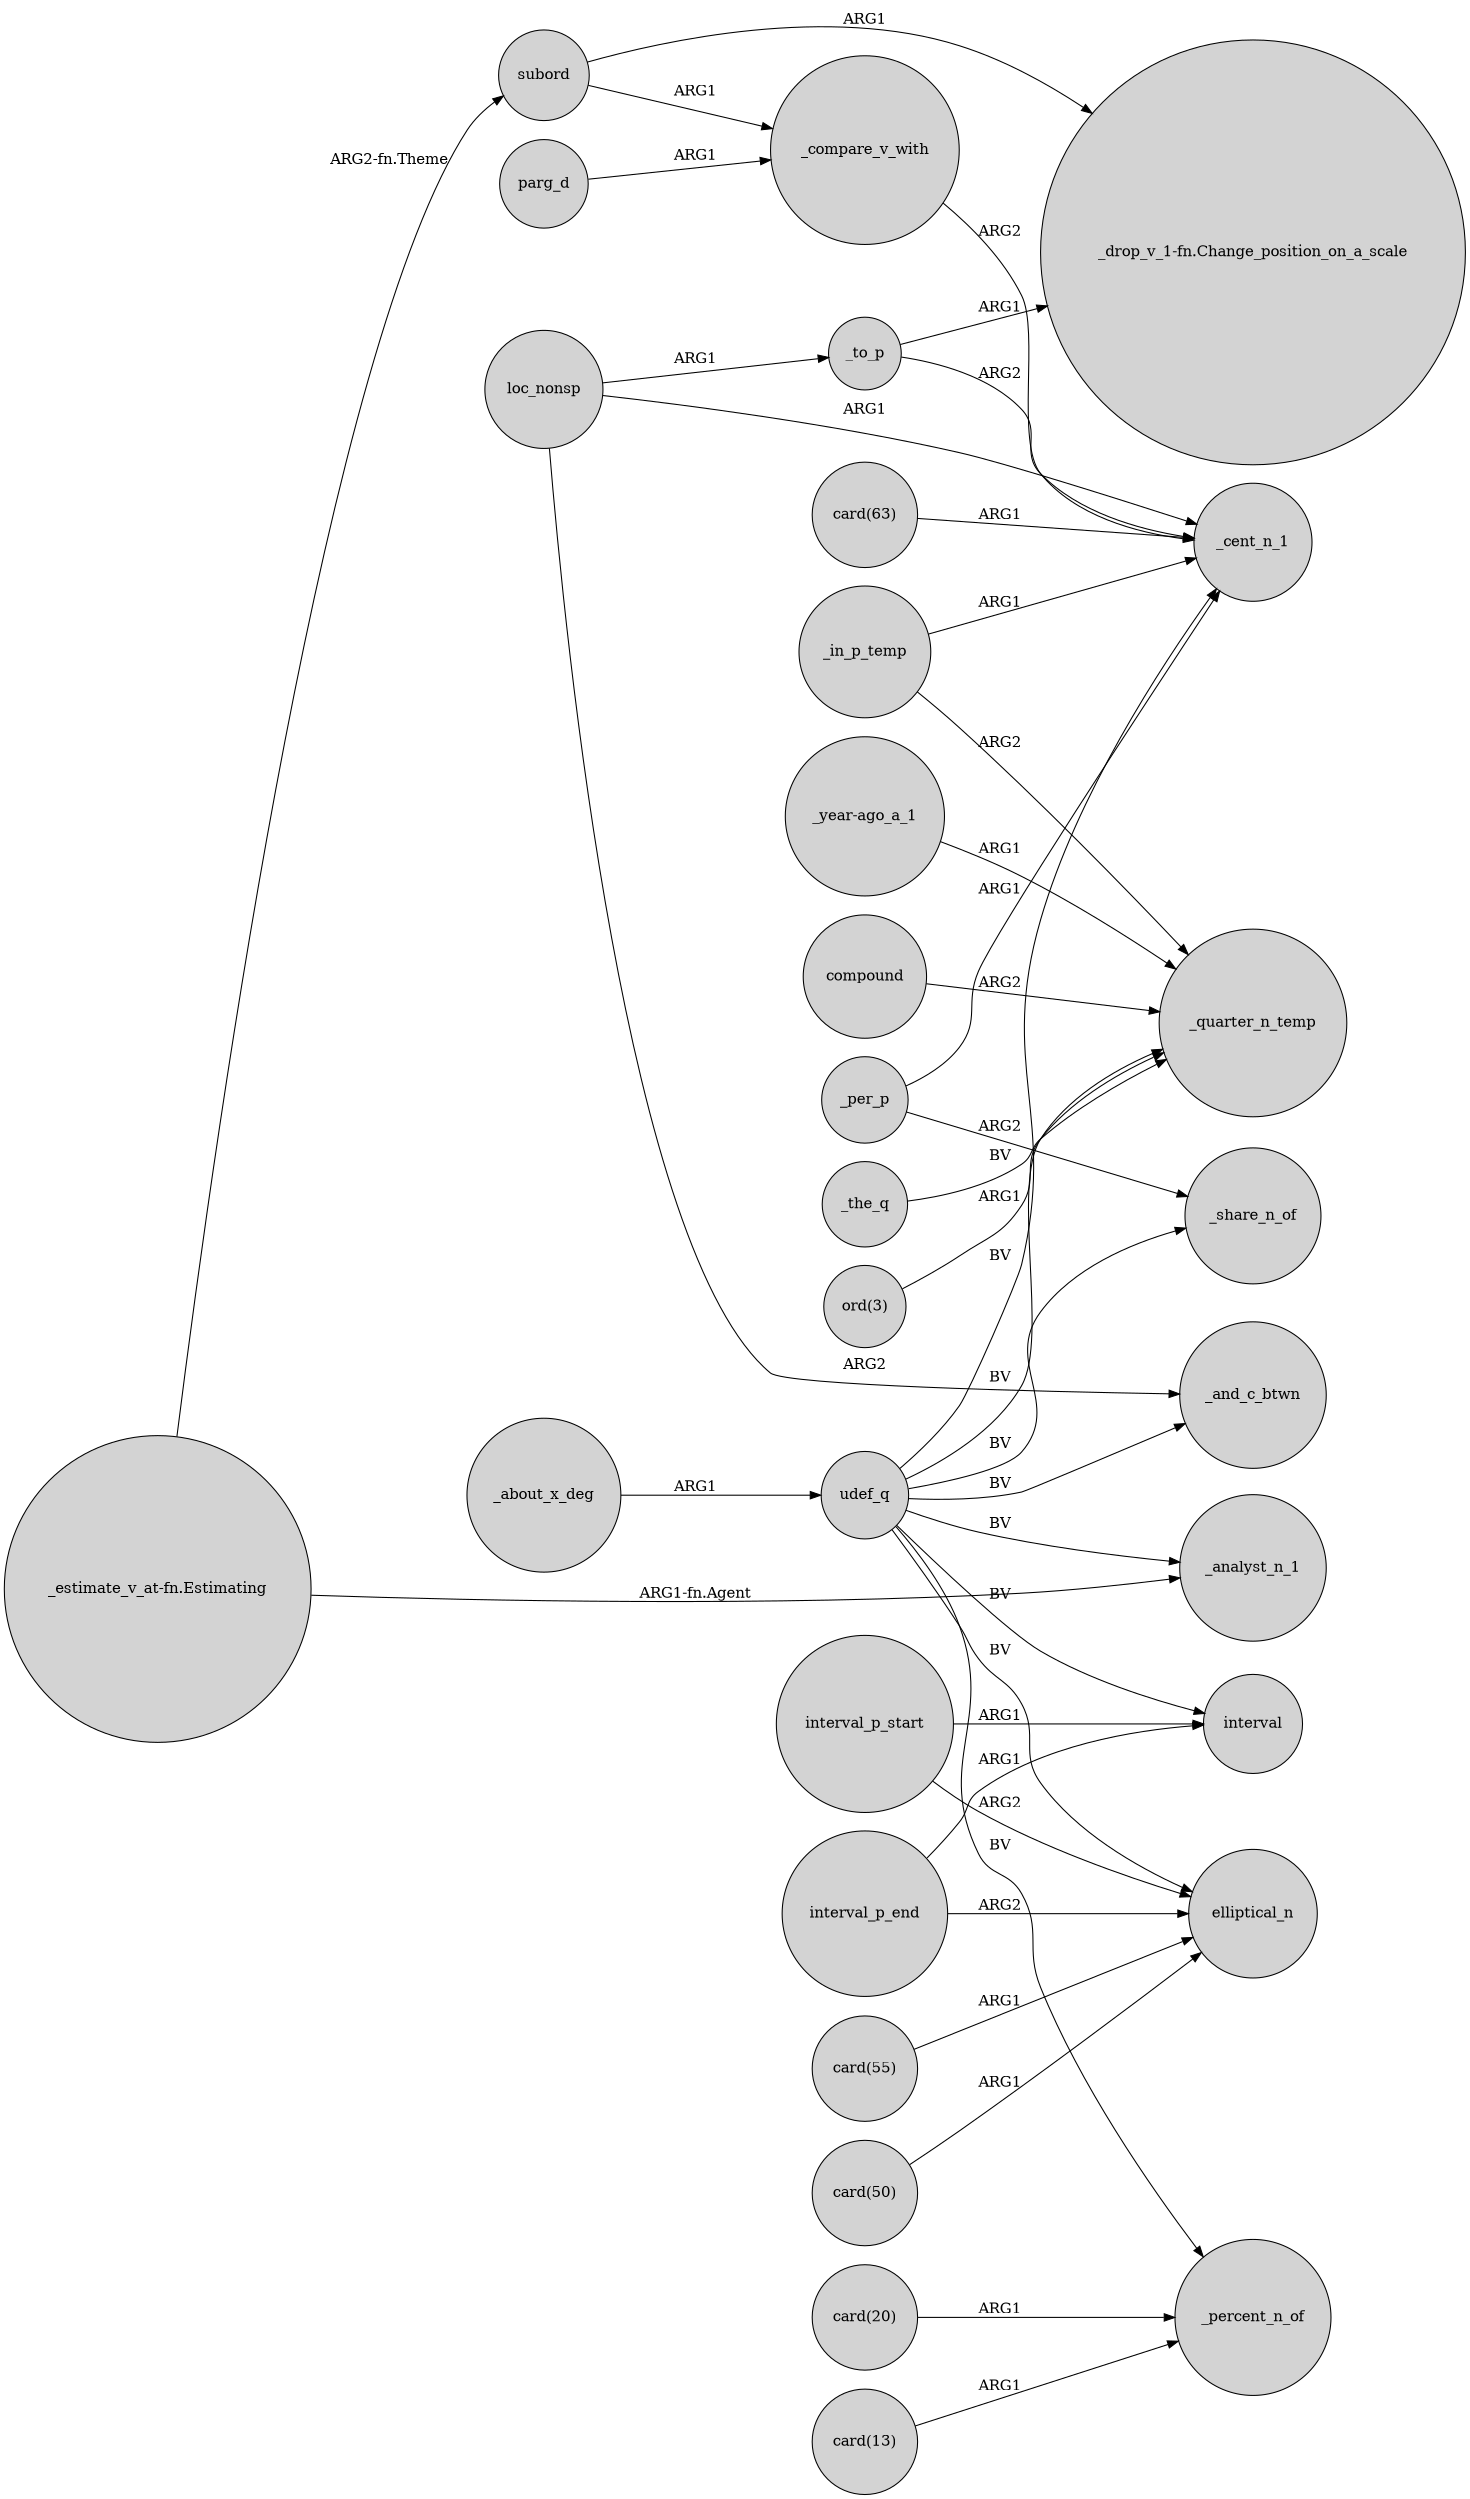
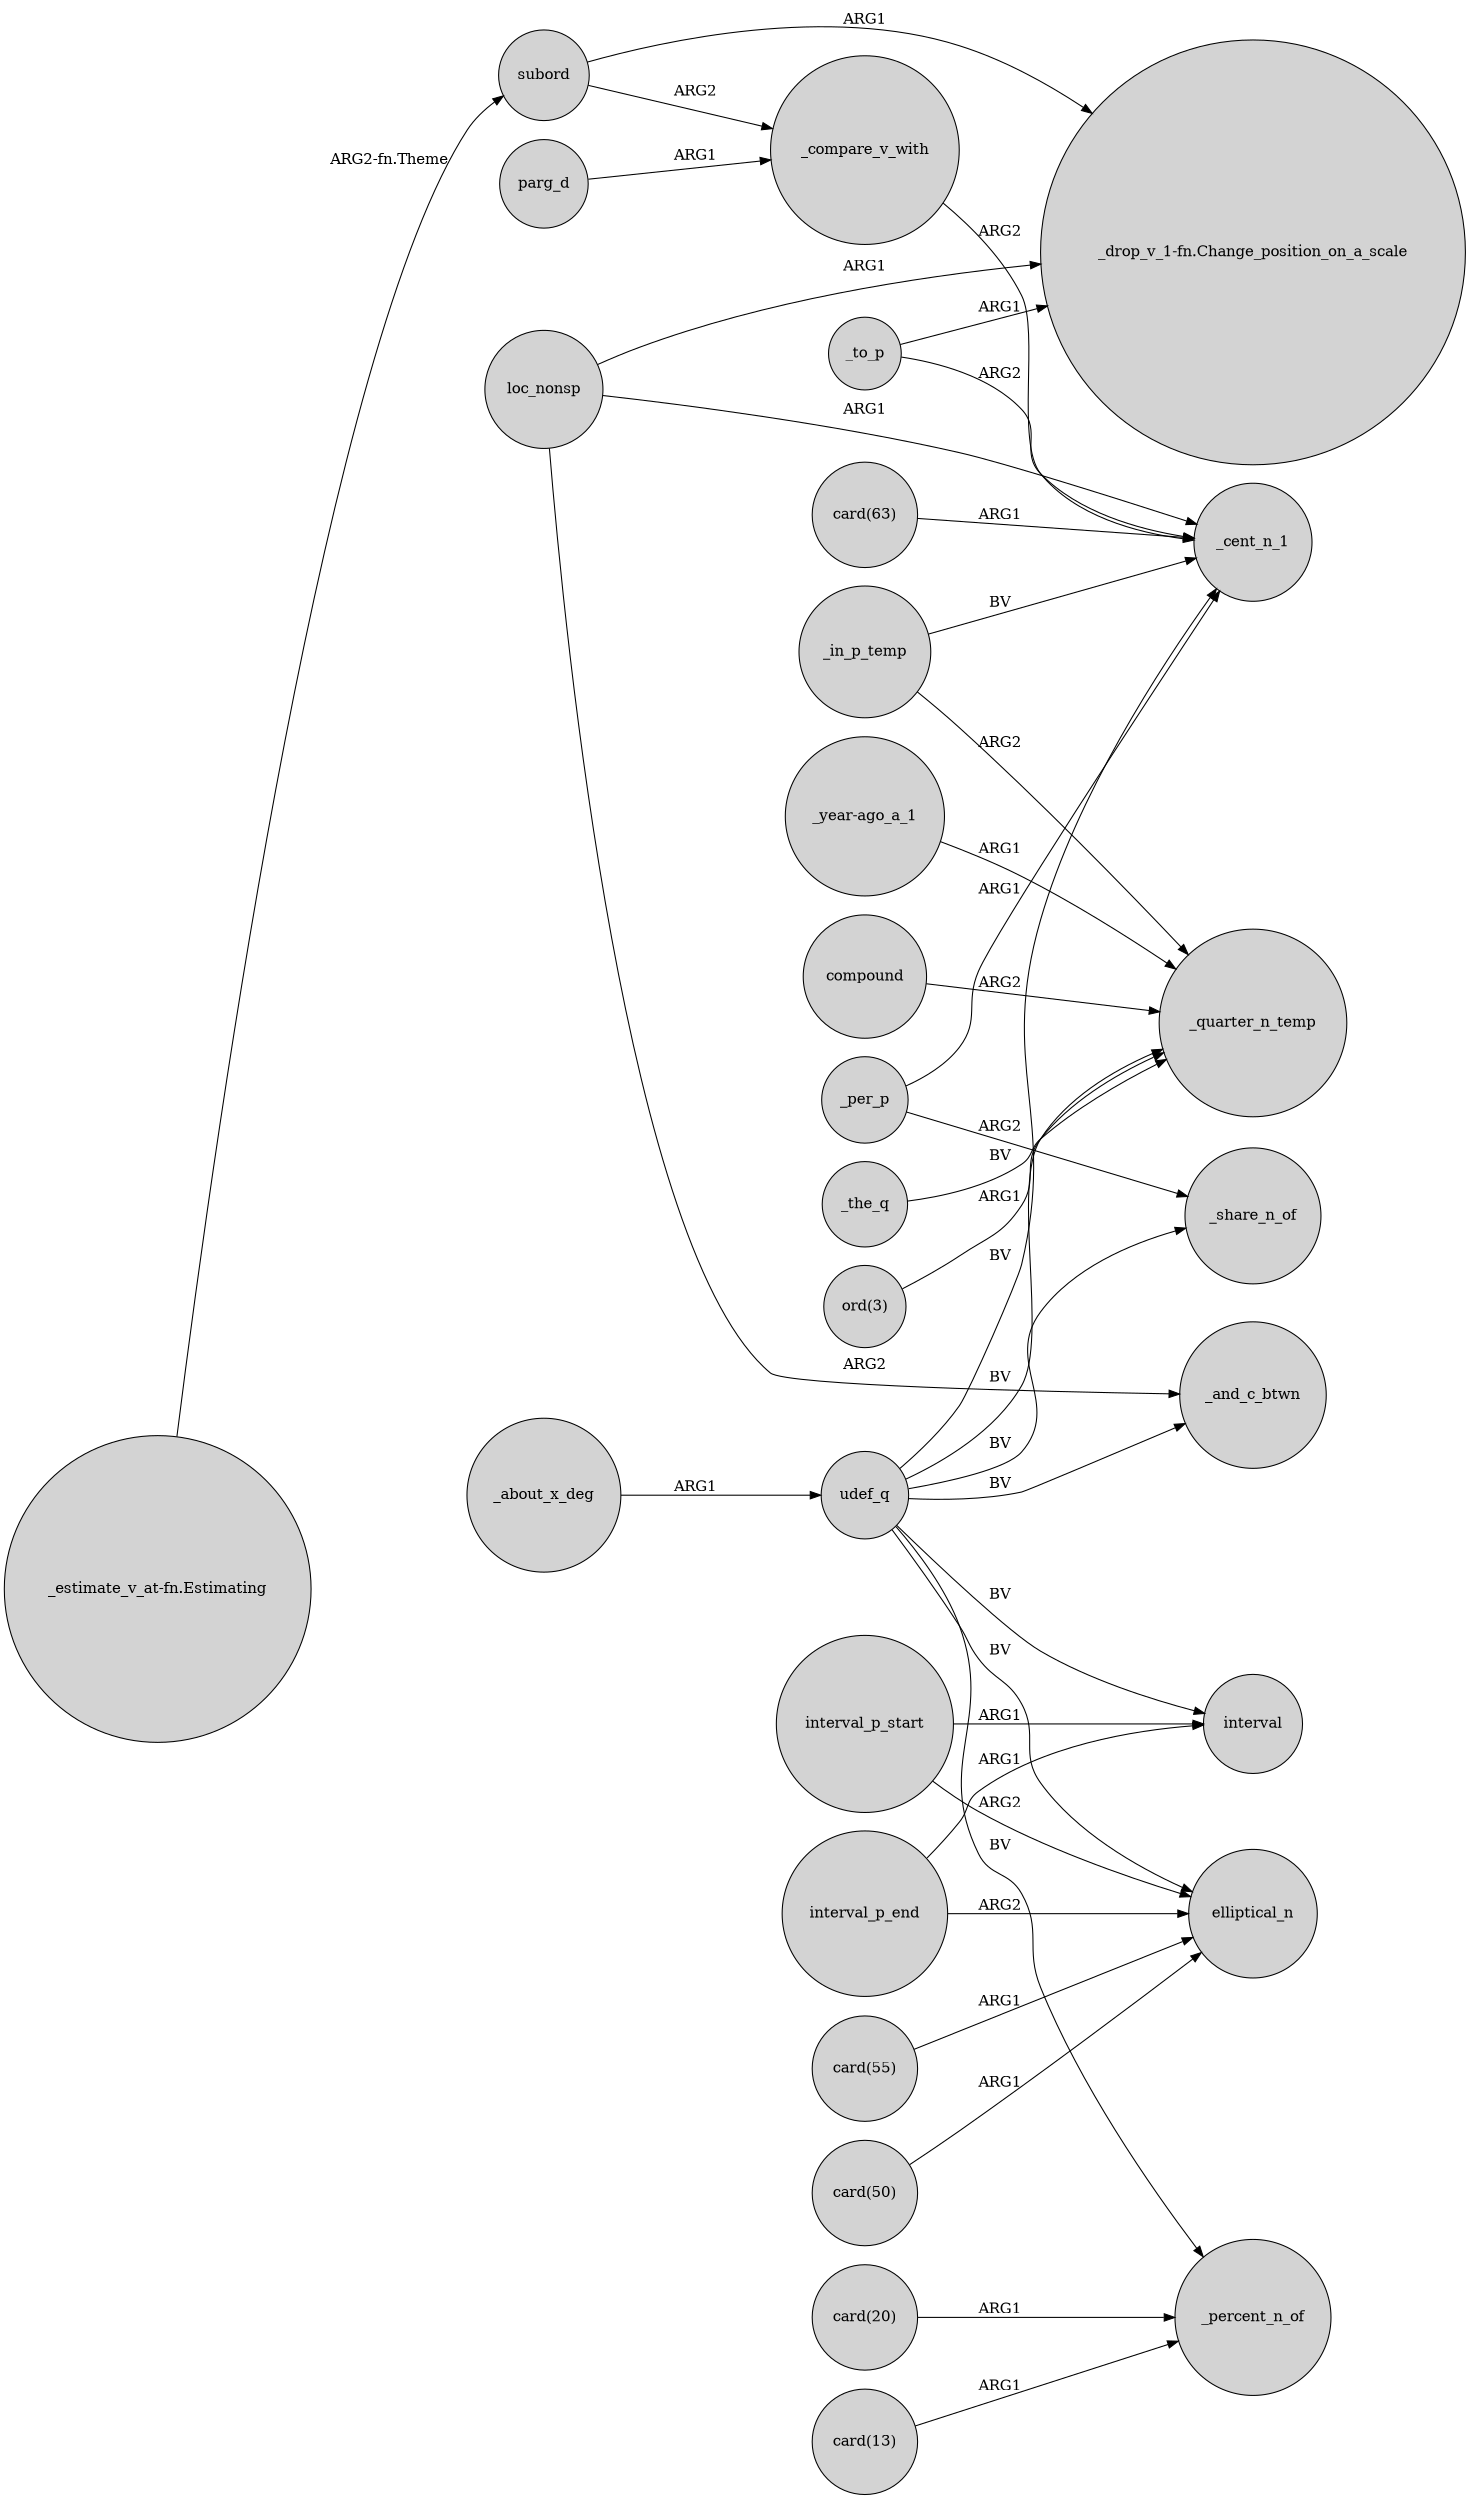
(695, 92) -> (695, 92)
(710, 371) -> (810, 299)
(1000, 603) -> (1000, 603)
(1253, 1568) -> none
